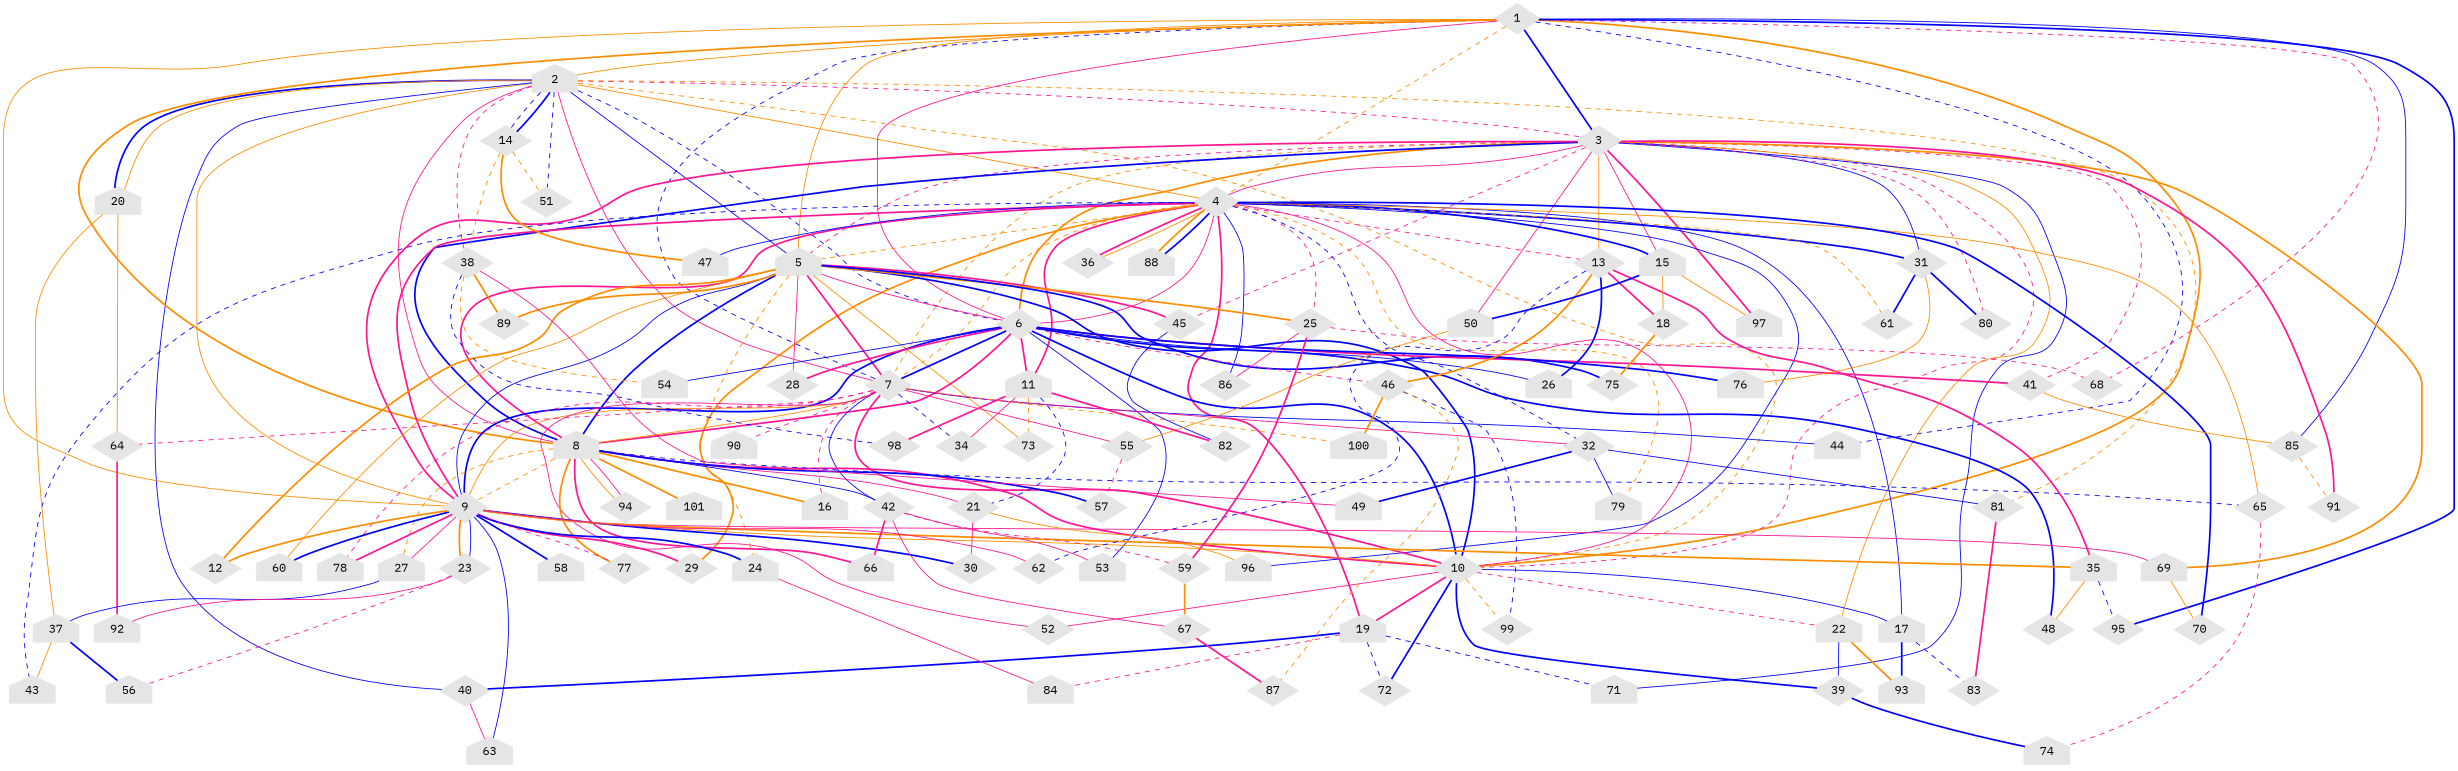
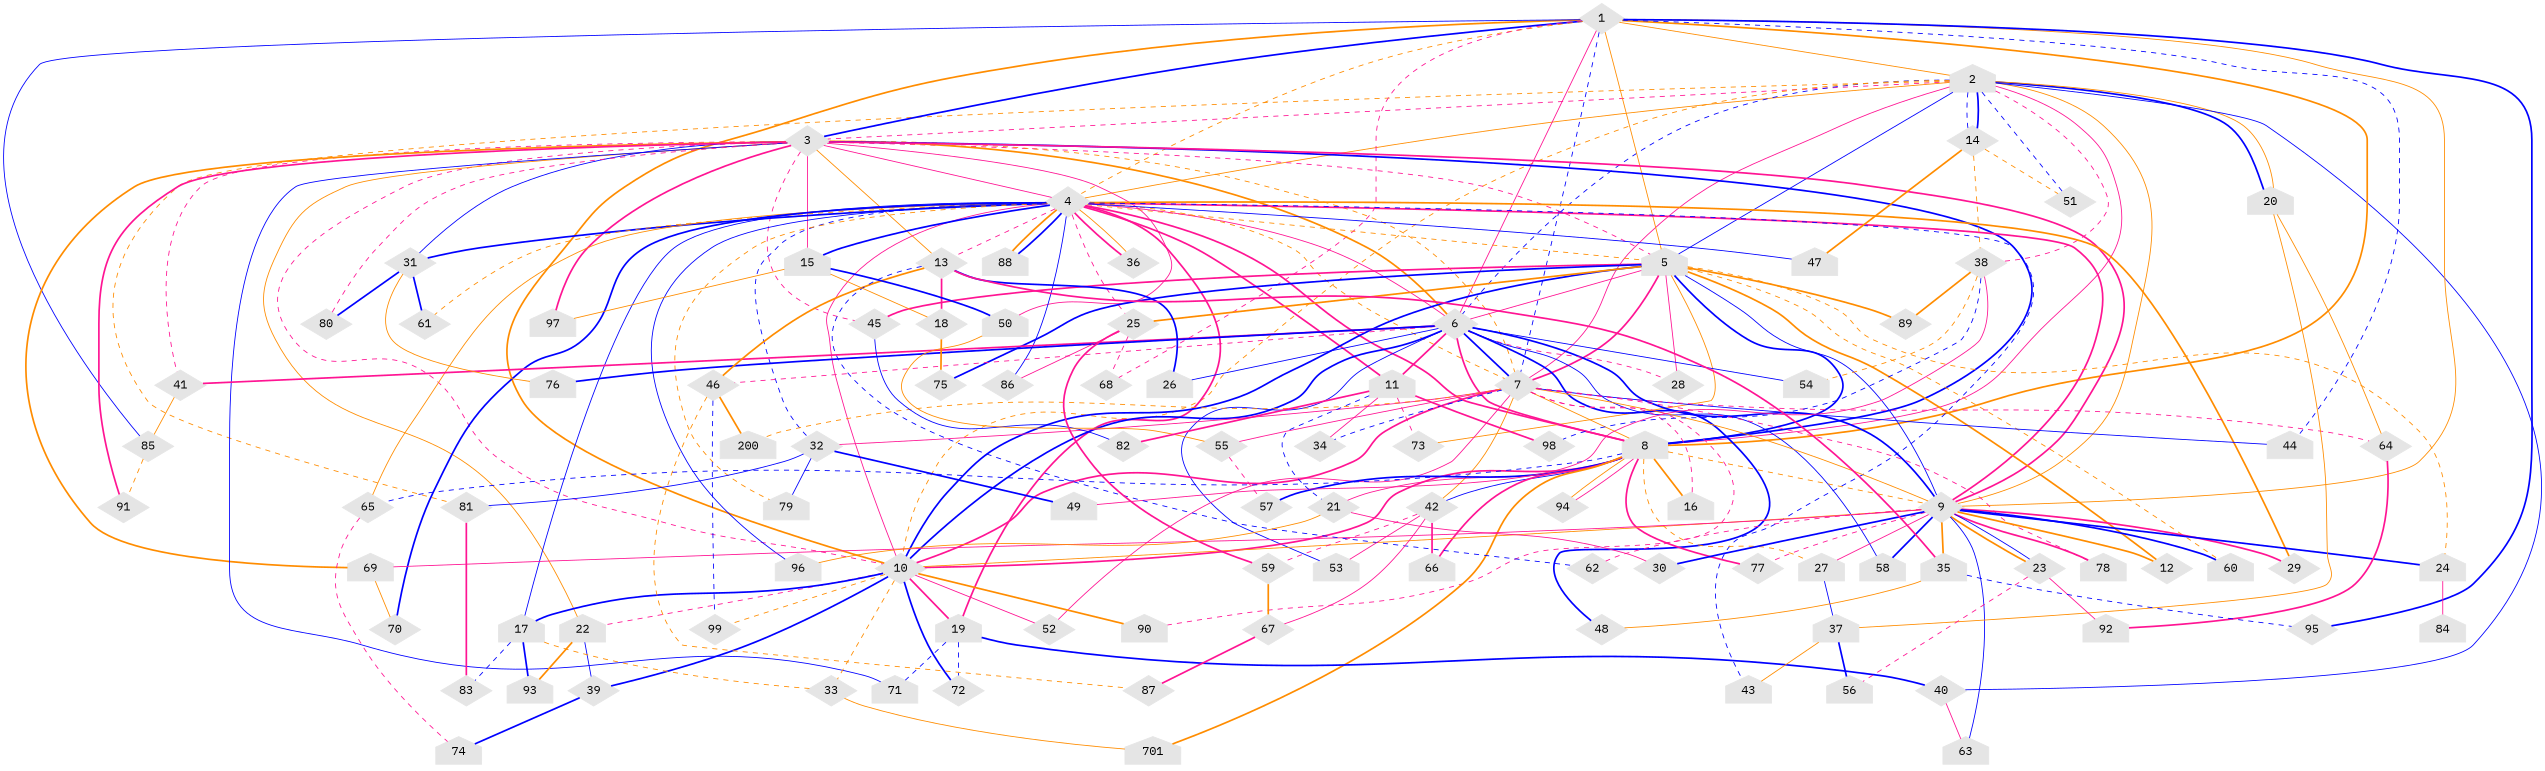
(528, 352) -> (1934, 382)
(860, 361) -> (1601, 360)
none -> (1591, 384)
(1029, 414) -> (1409, 425)
(829, 446) -> (1485, 453)
(1359, 446) -> (748, 446)
(694, 507) -> (1153, 752)
(566, 526) -> (1652, 537)
(756, 529) -> (1738, 530)
(1686, 582) -> (709, 593)
none -> (1021, 599)
(1207, 660) -> none
none -> (831, 691)
